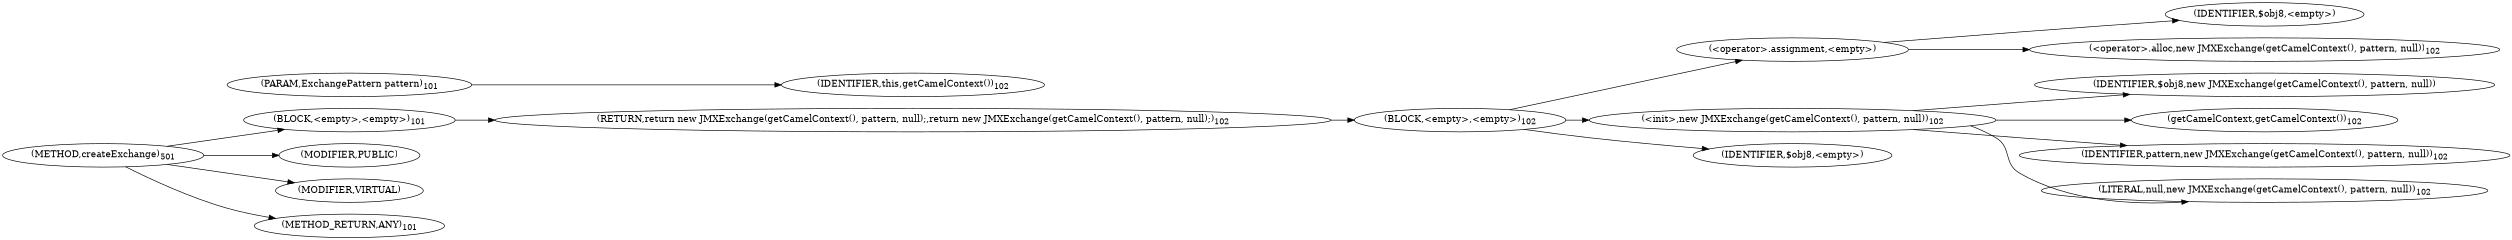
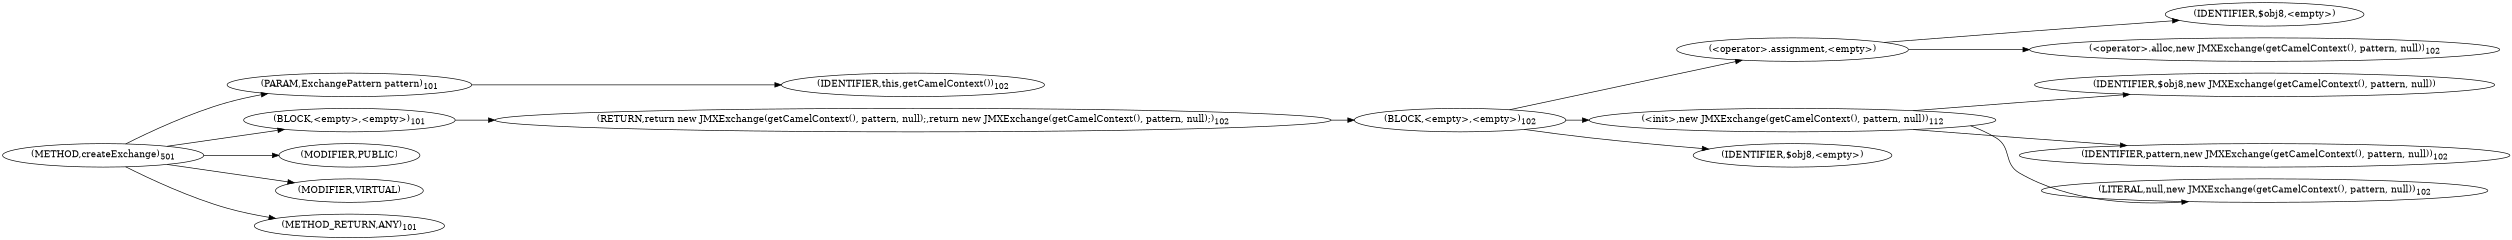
none -> (192, 115)
(1936, 119) -> (1936, 119)
(2265, 120) -> none
